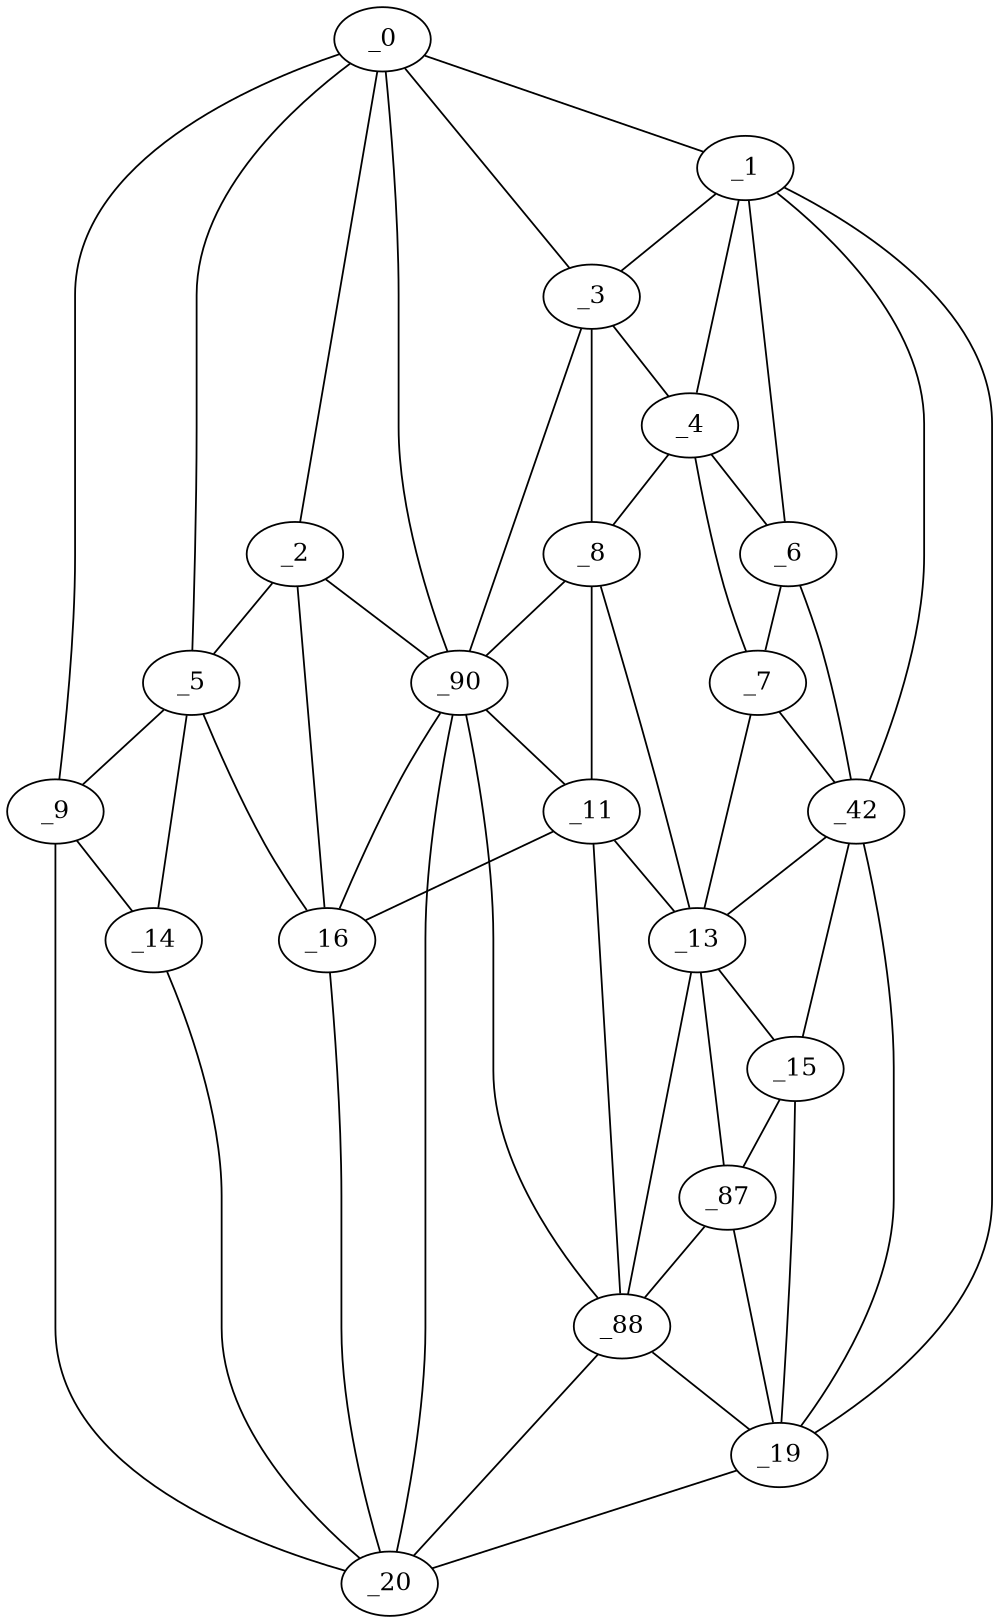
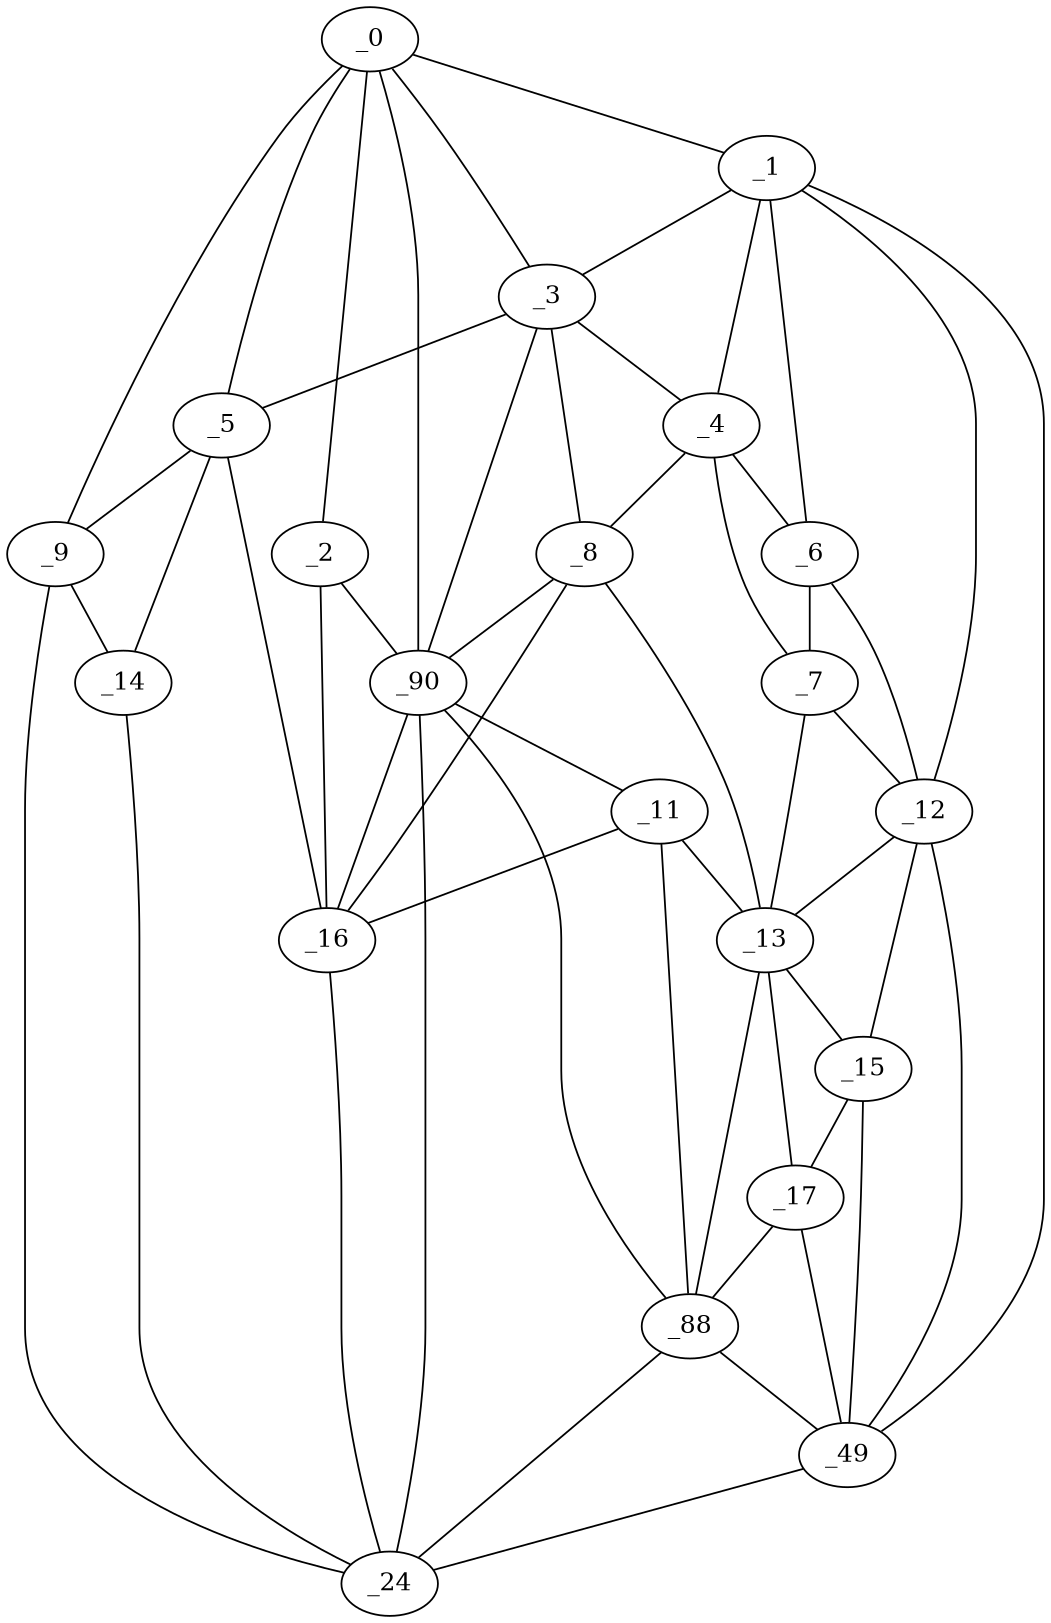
(243, 619) -> (384, 361)
(592, 683) -> (461, 750)
(856, 812) -> (924, 812)
(728, 1198) -> (795, 1198)
(779, 1455) -> (847, 1455)
(390, 1584) -> (390, 1584)
